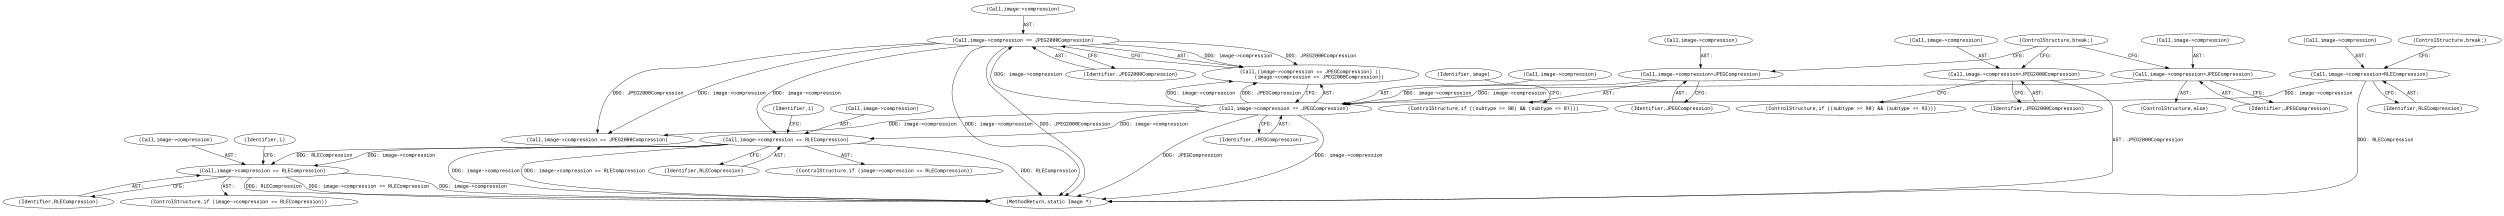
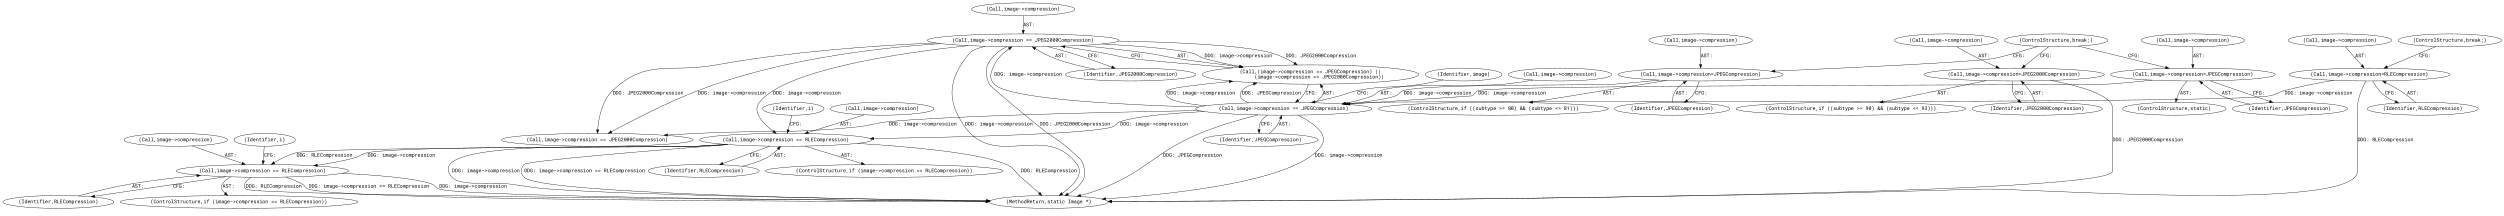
(1523, 85) -> (1378, 88)
(1945, 93) -> (1945, 93)
(2174, 109) -> (2174, 109)
(2148, 140) -> (2148, 140)
